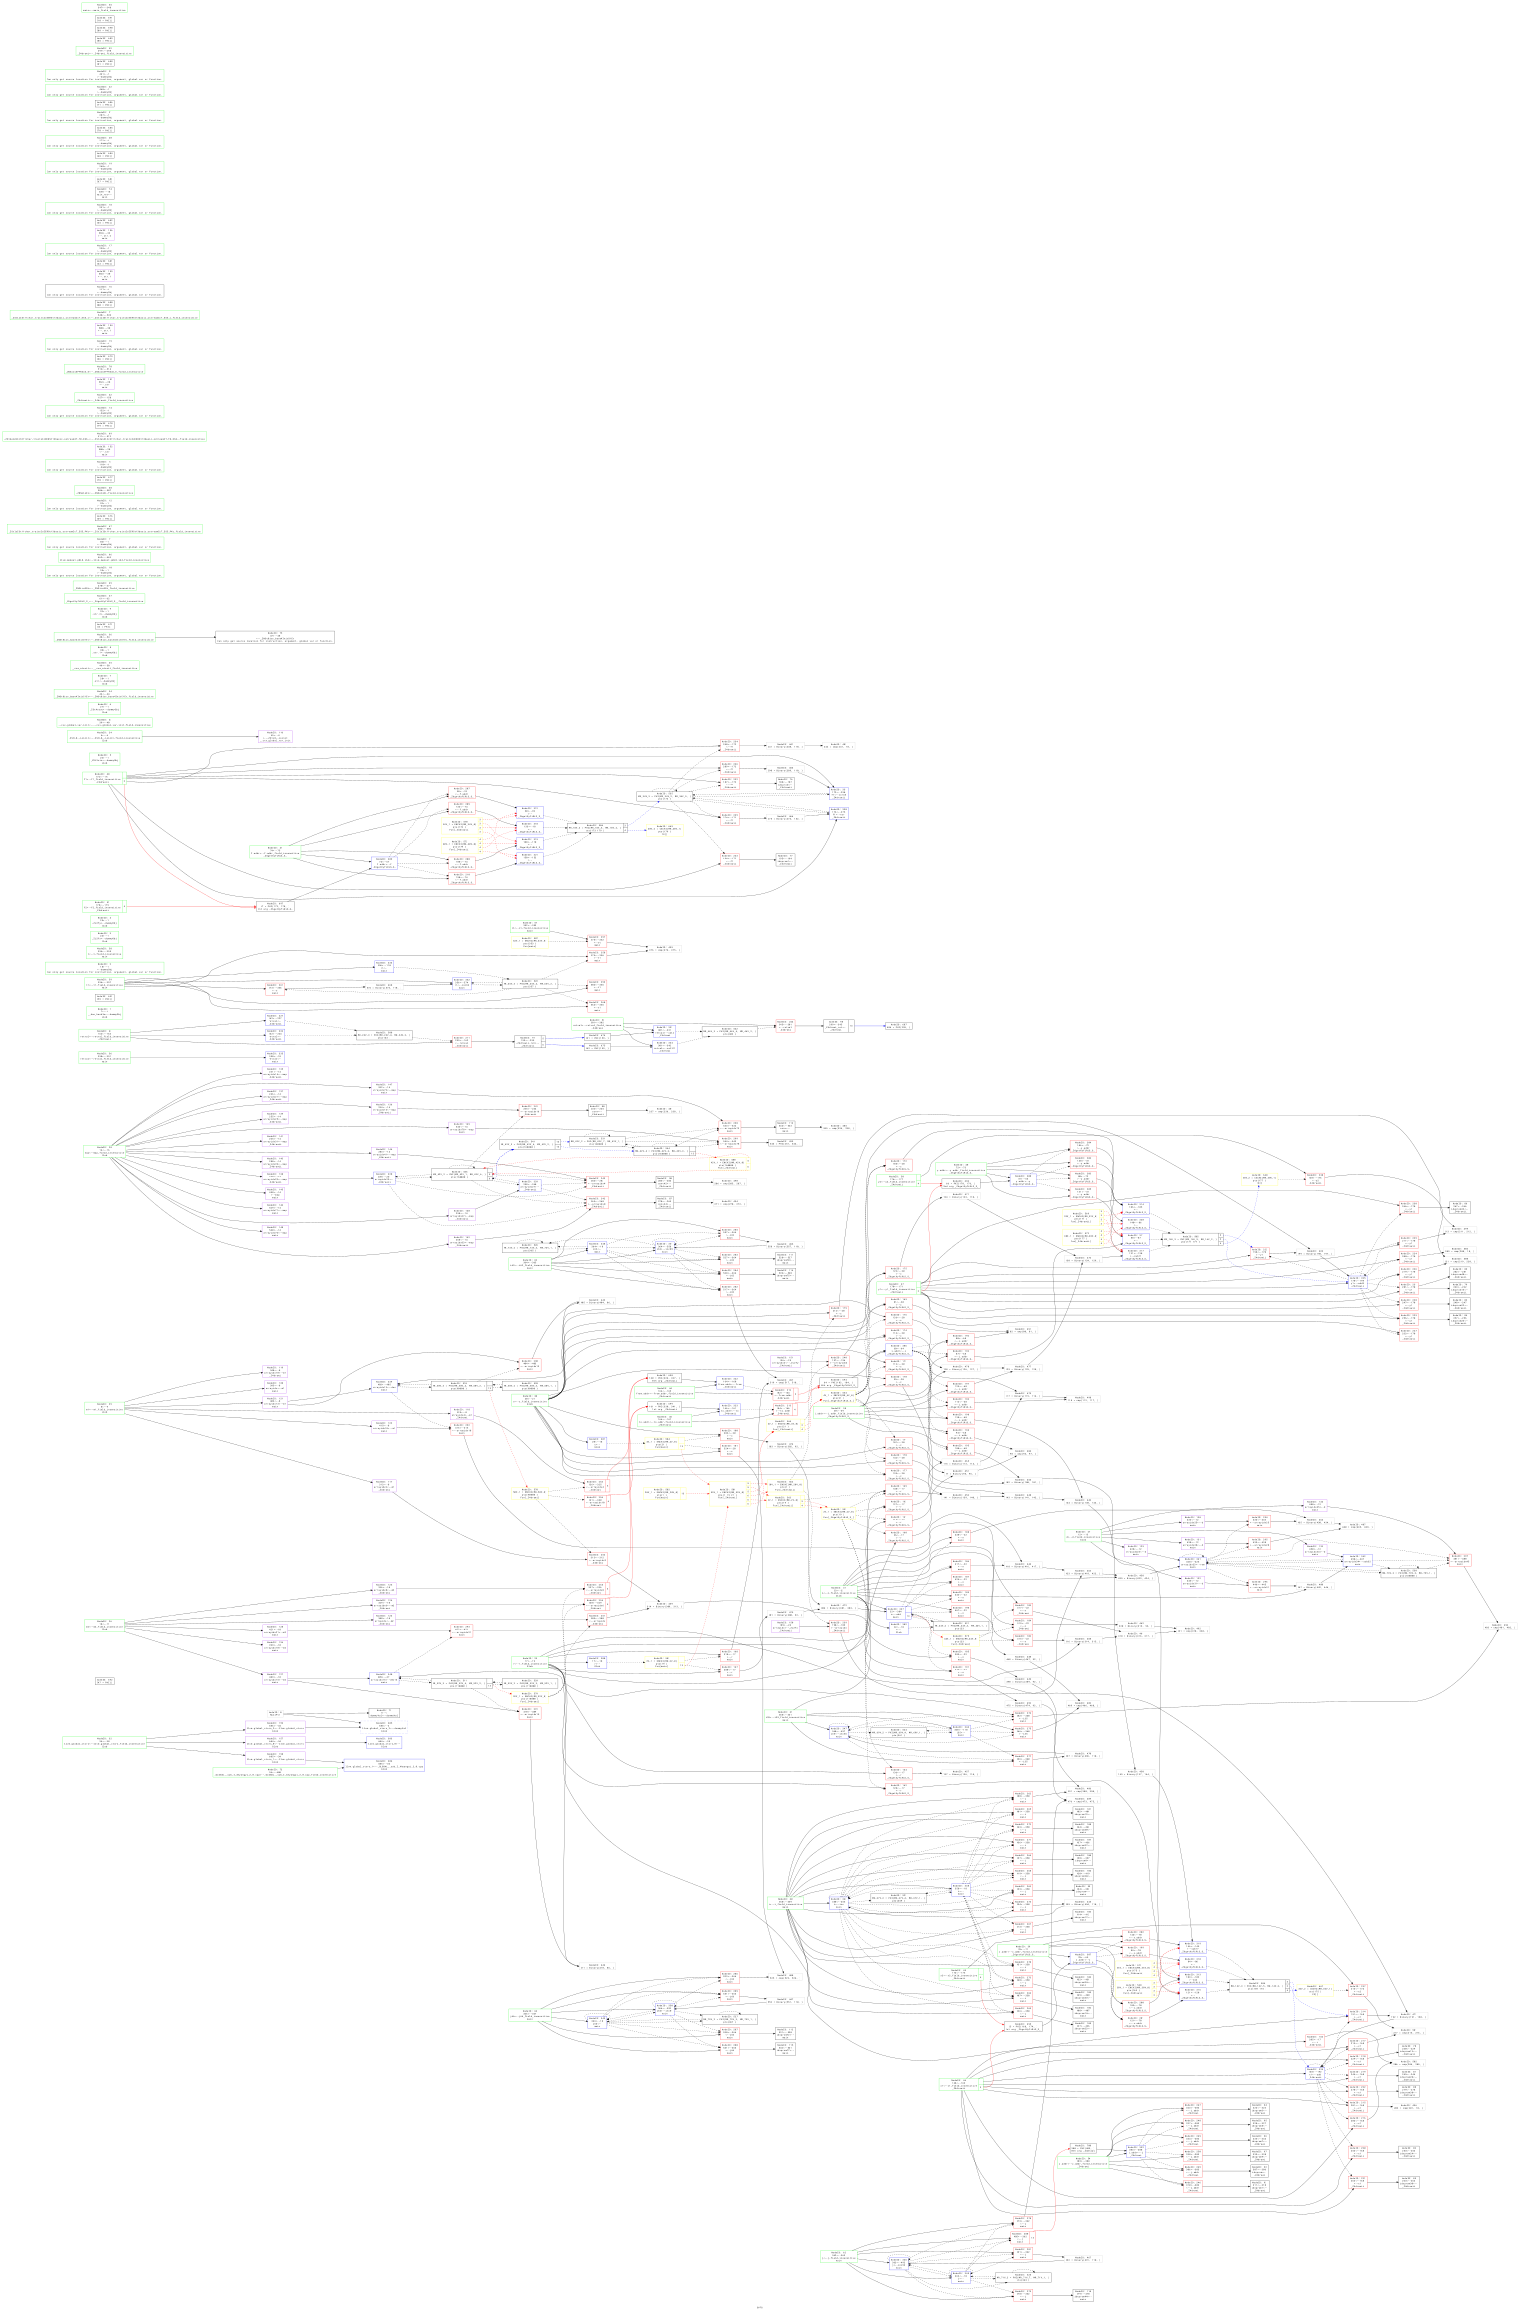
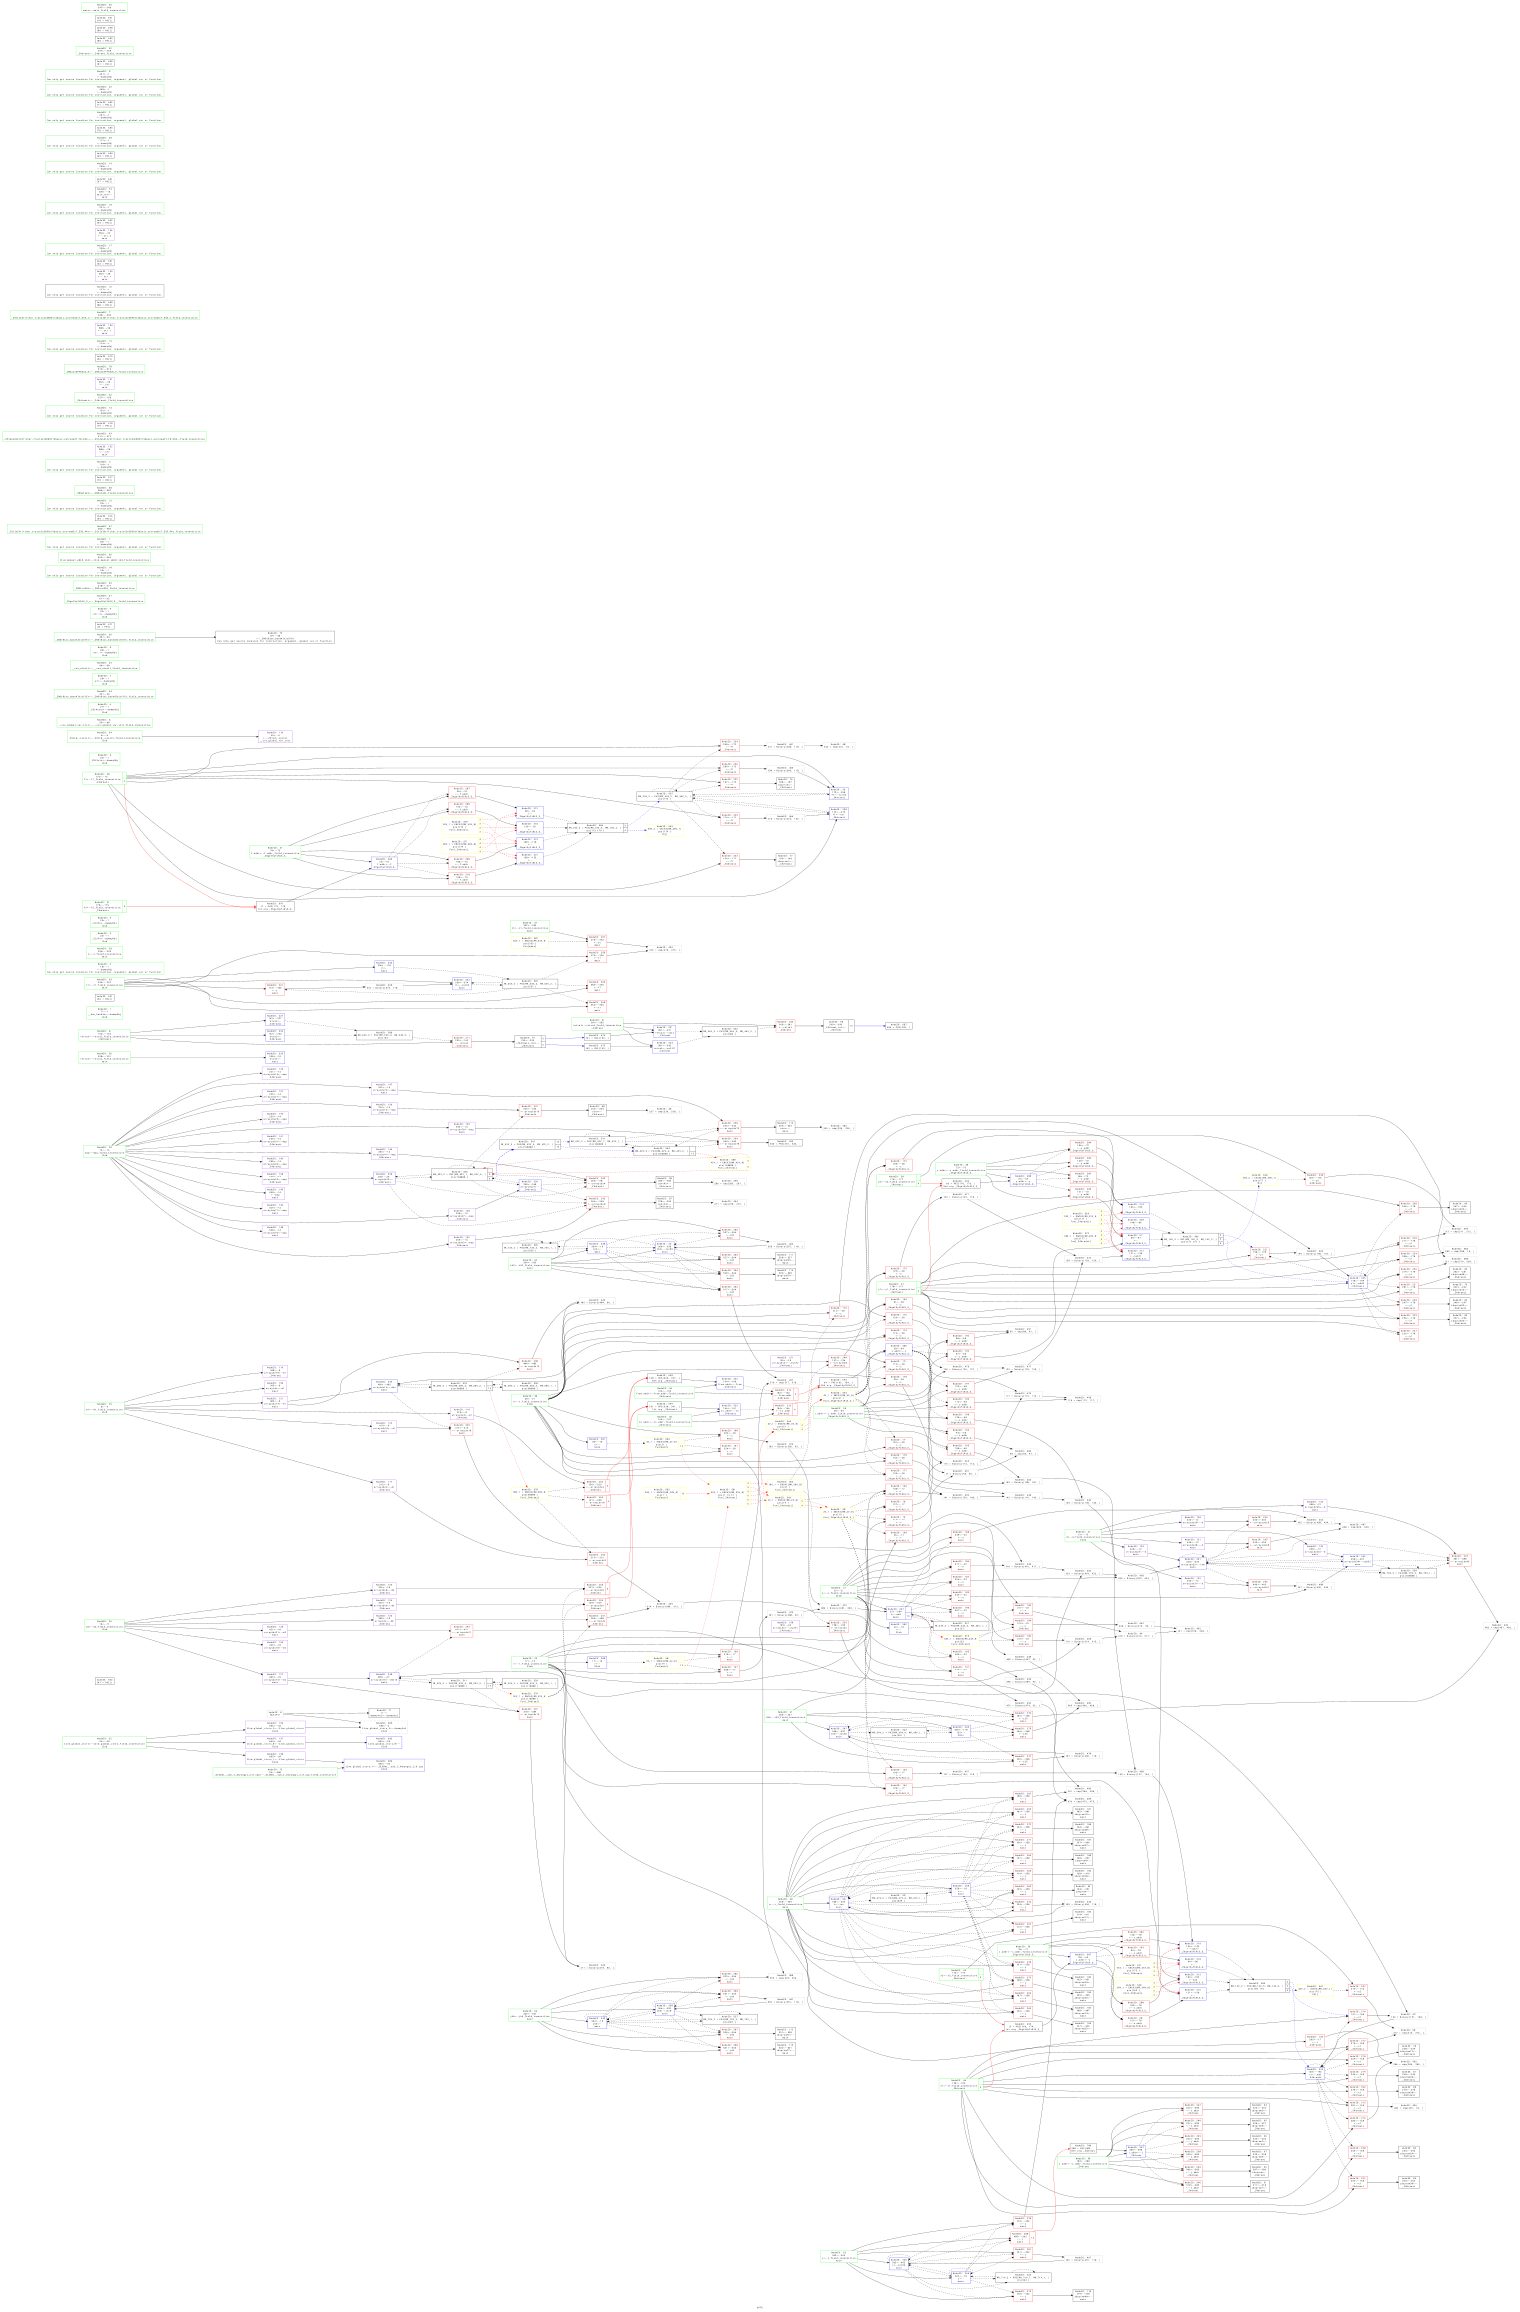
none -> (1048, 1773)
